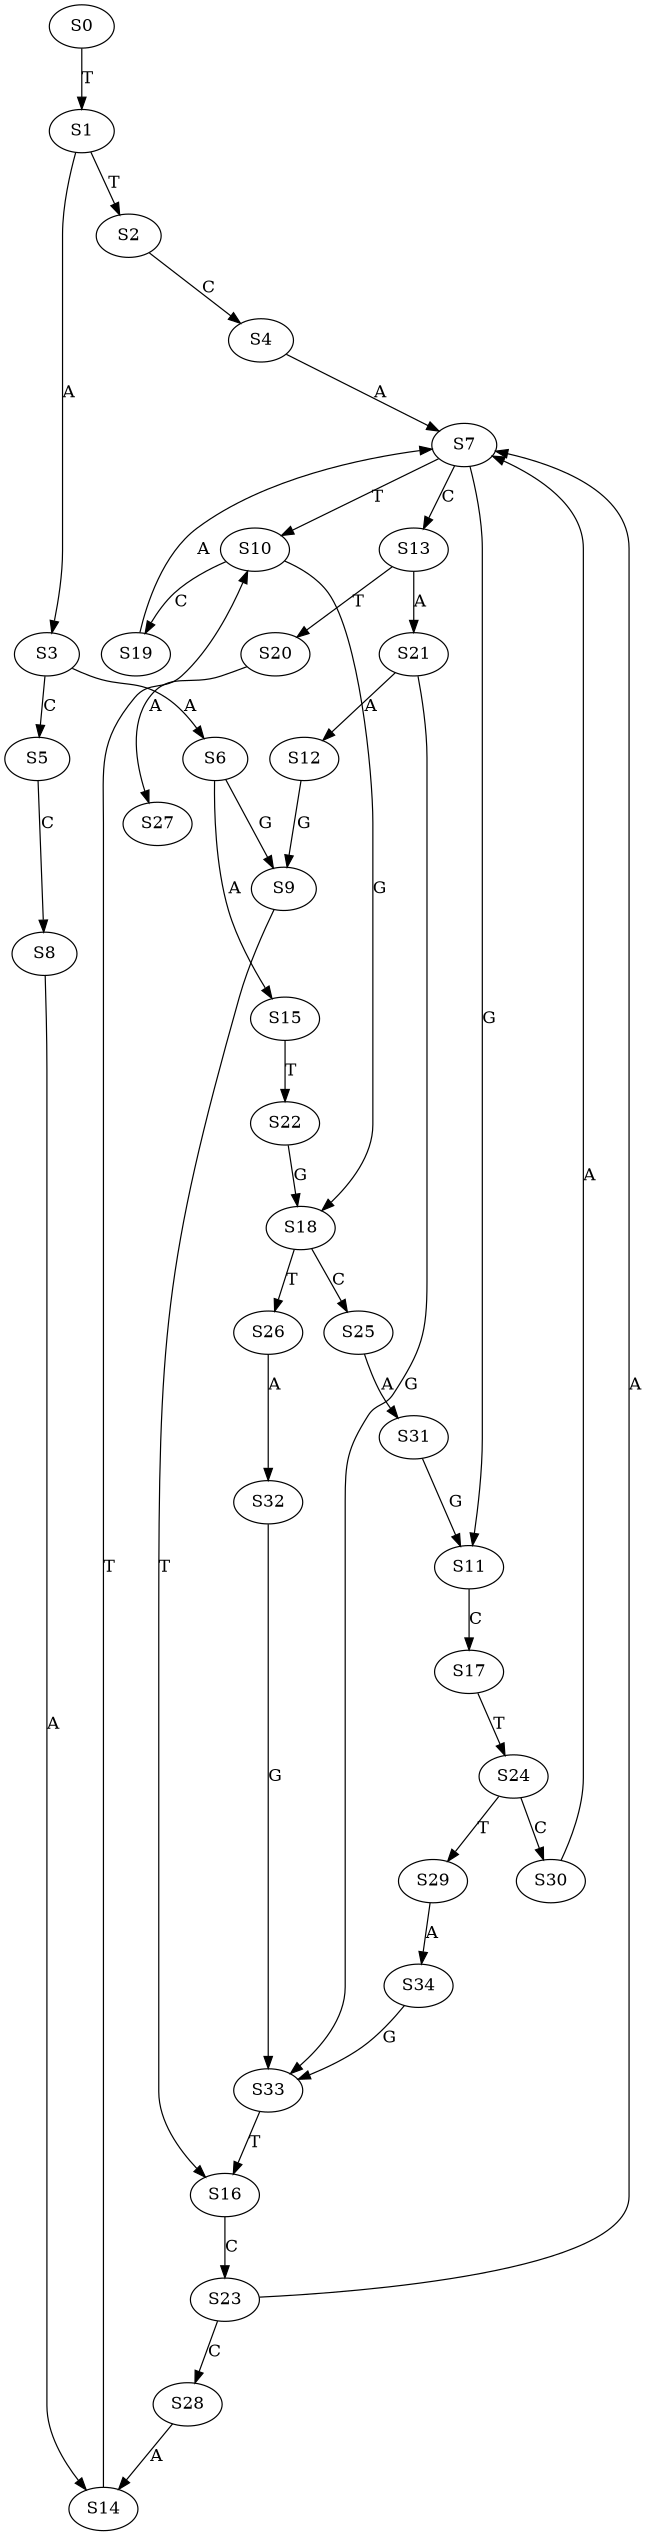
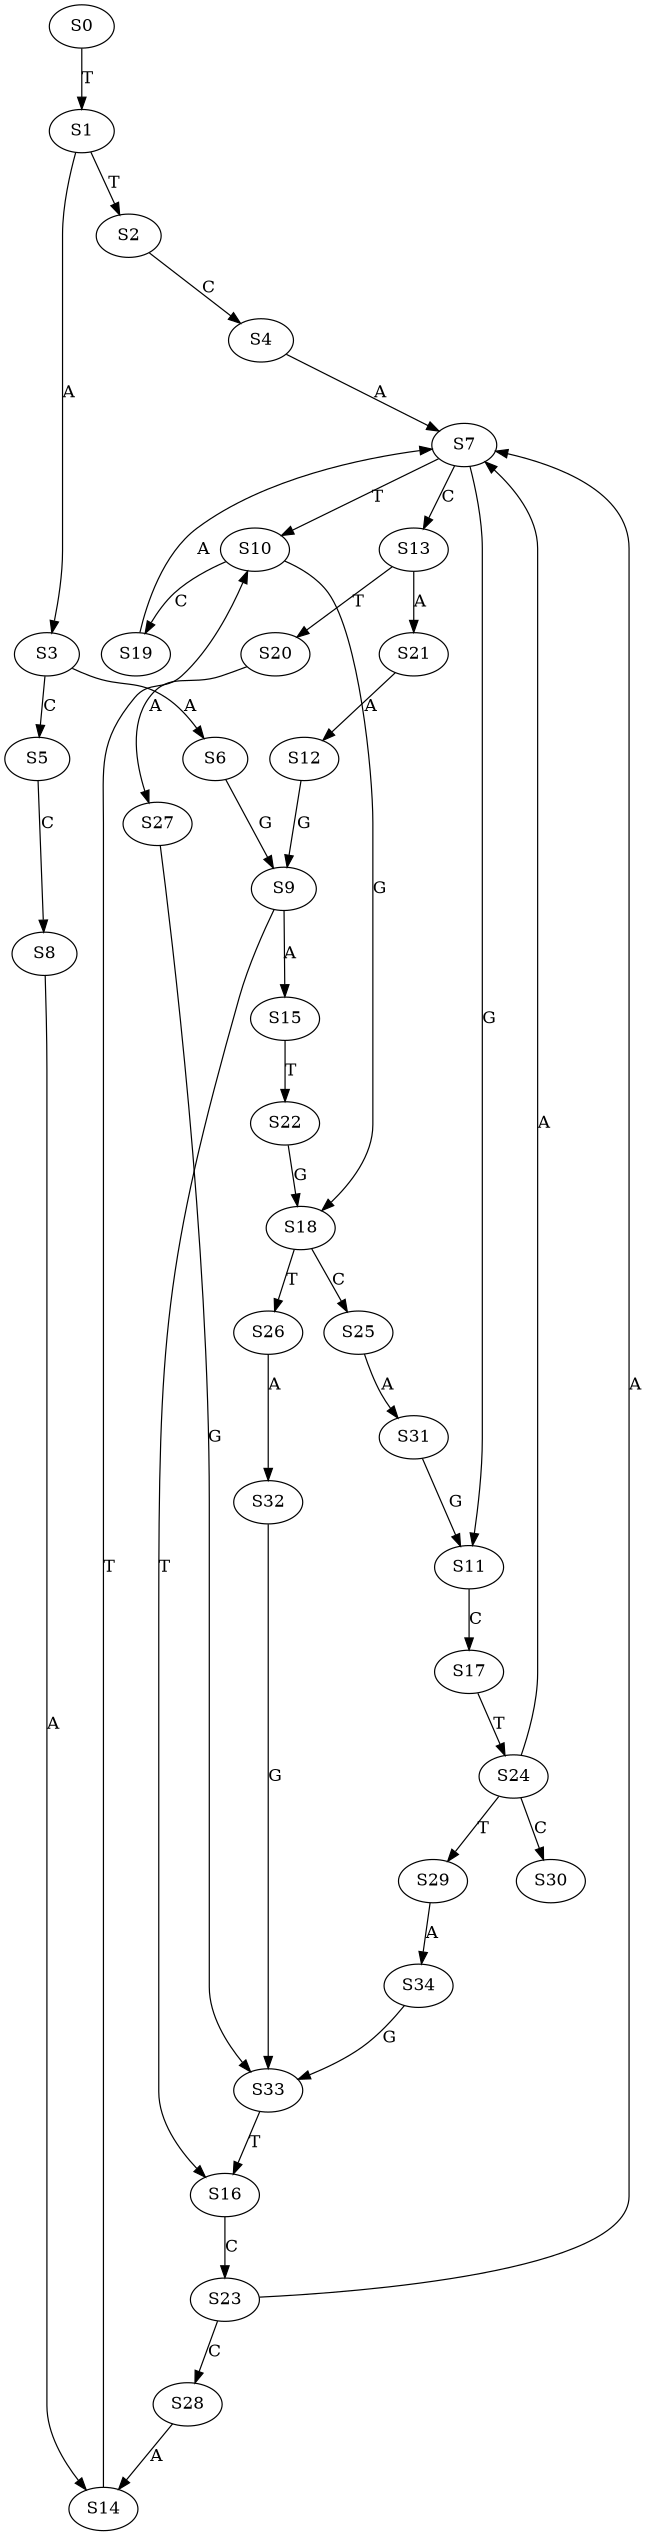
(223, 889) -> (284, 948)
(583, 1144) -> (538, 1107)
(399, 1384) -> (209, 1457)
